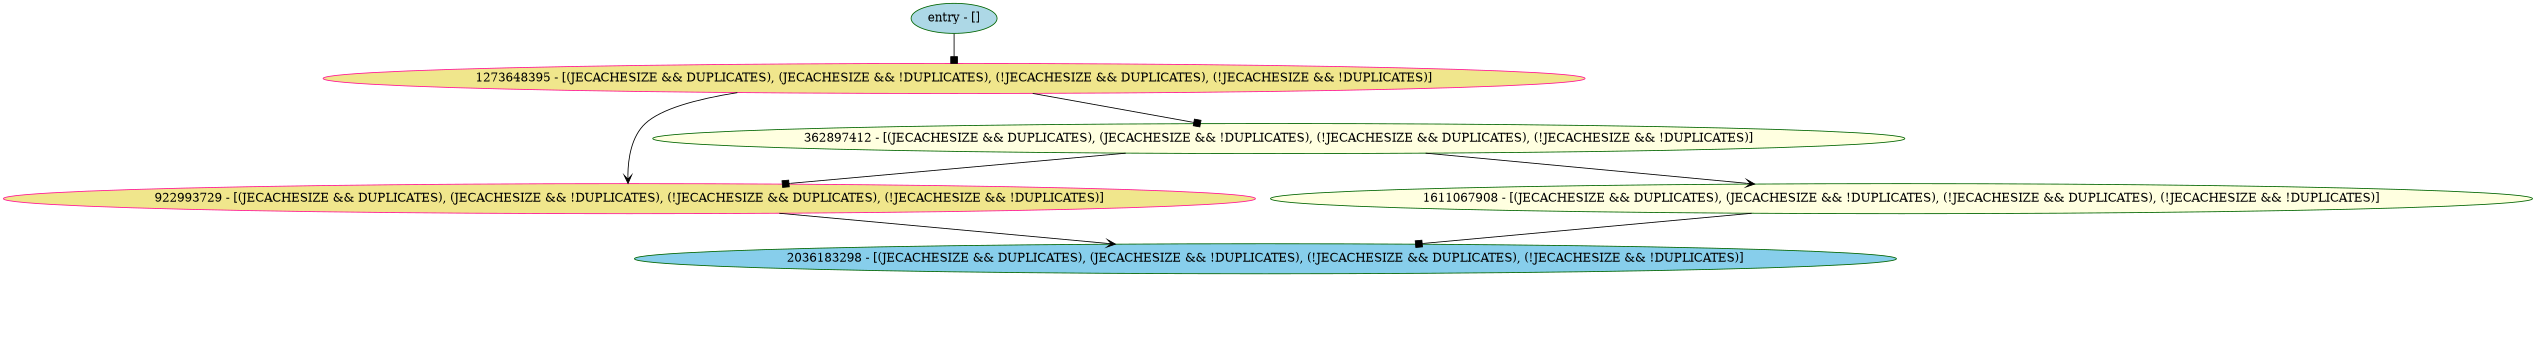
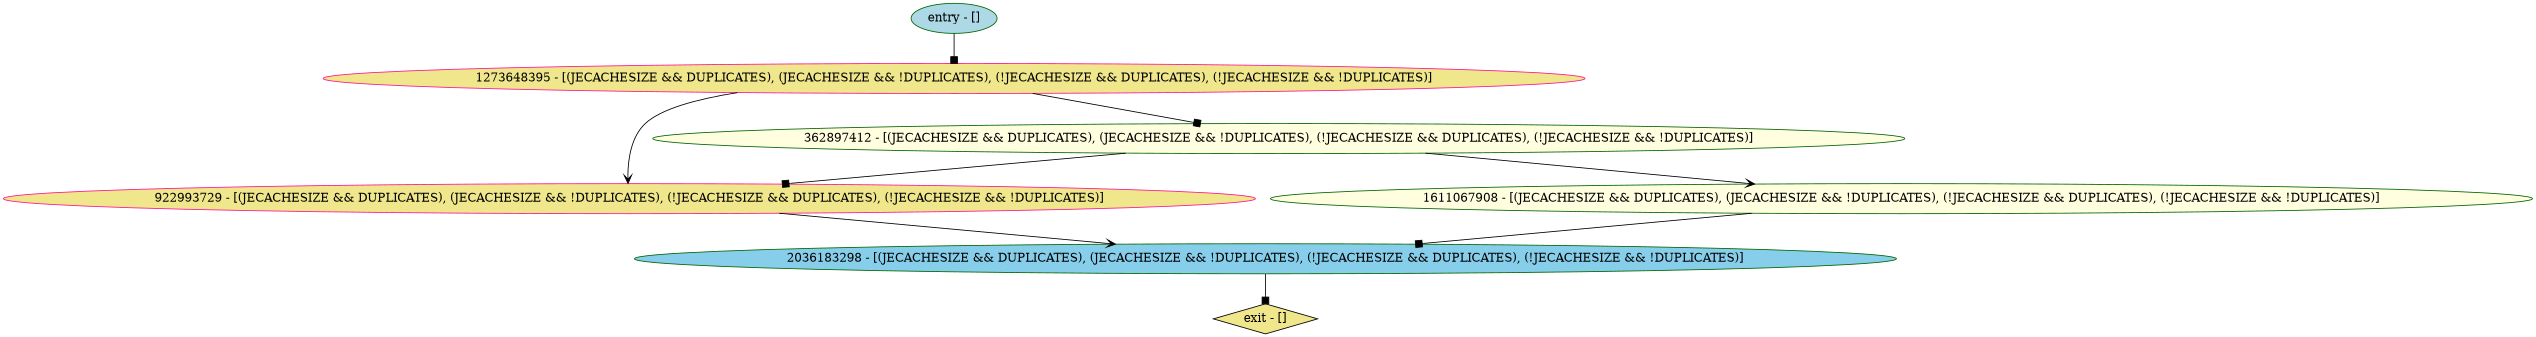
none -> (1265, 319)
